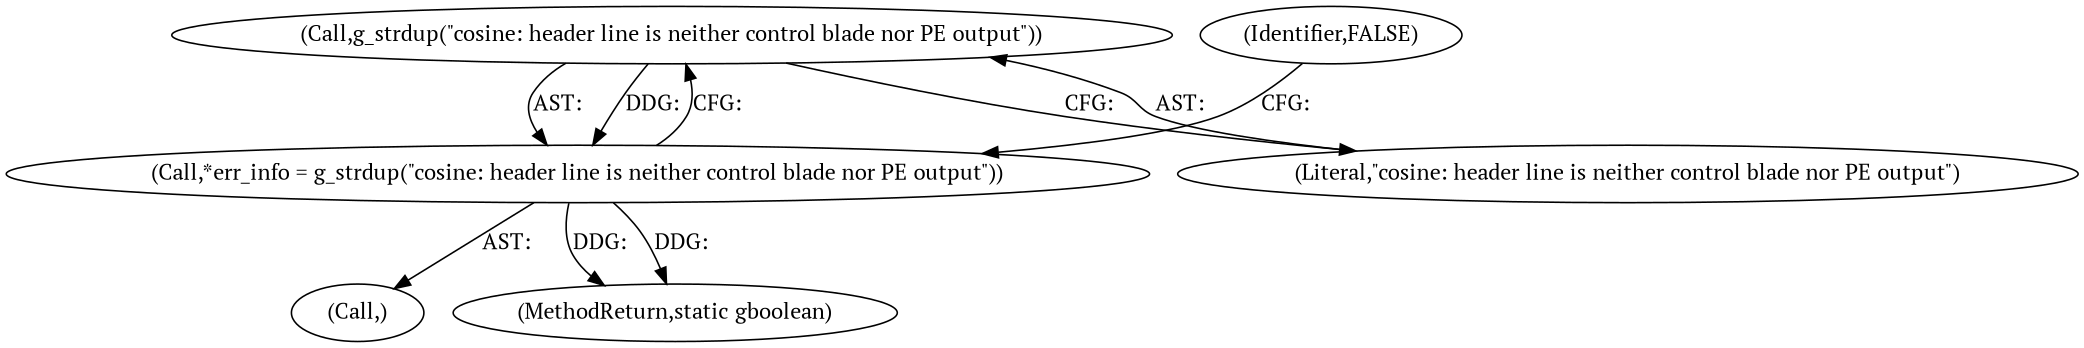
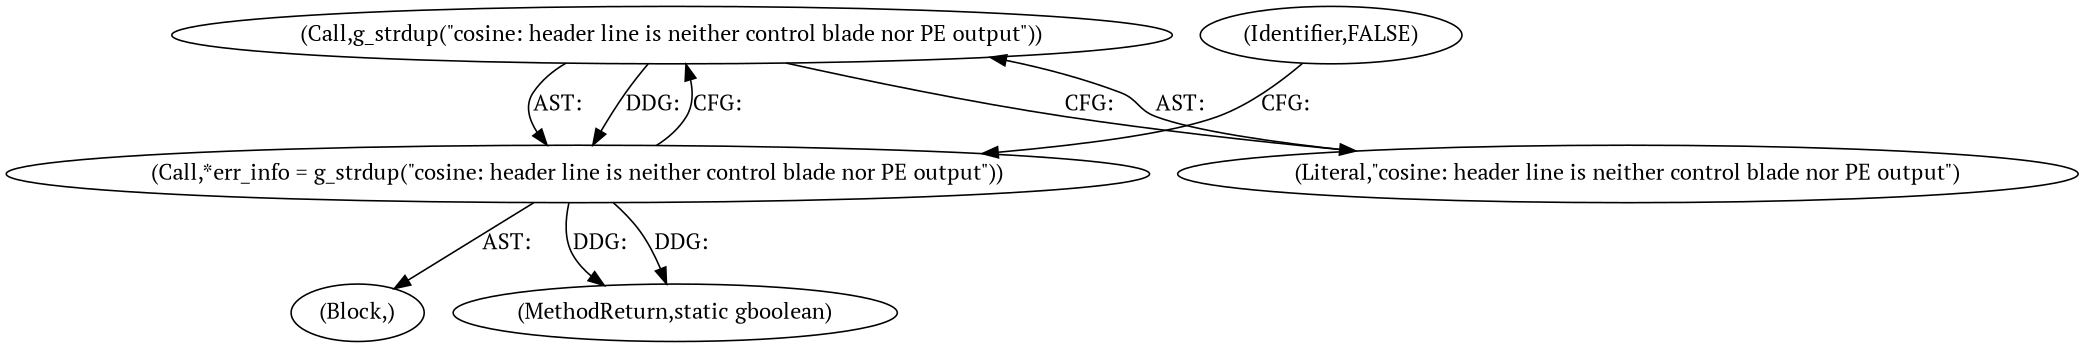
(358, 313) -> (358, 313)
